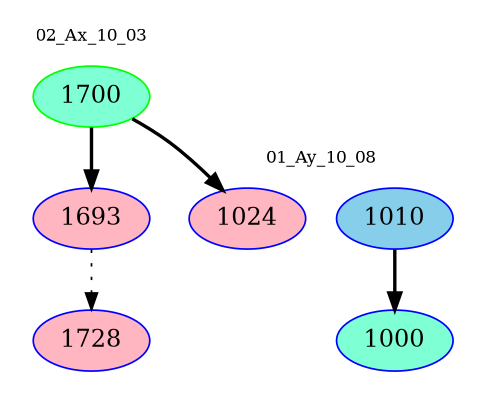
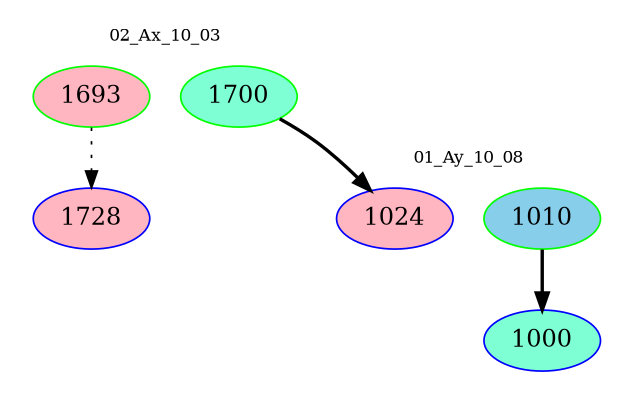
(92, 149) -> none
(92, 219) -> (92, 97)
(395, 219) -> (542, 219)
